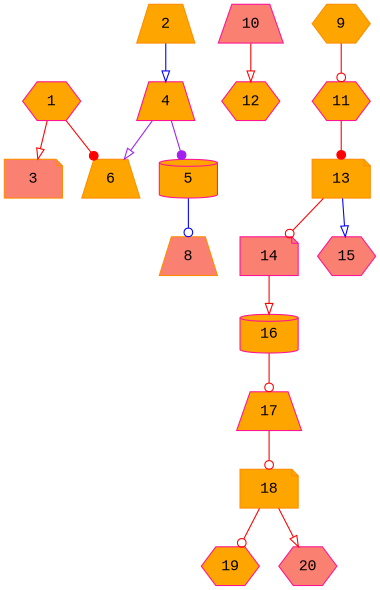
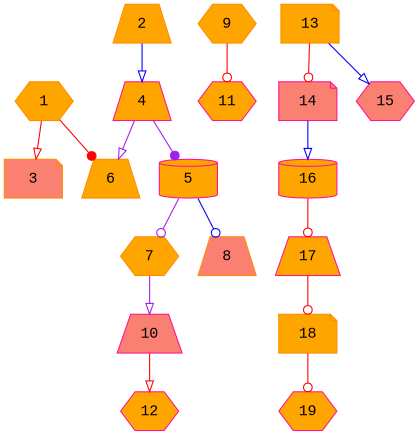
(52, 101) -> (44, 101)
(341, 136) -> none
none -> (150, 256)
(269, 290) -> (308, 135)
(308, 566) -> none
